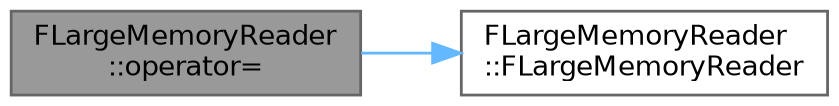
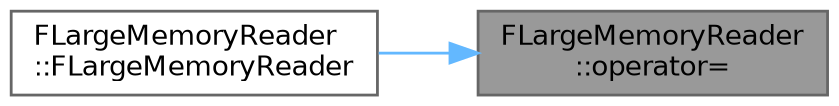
(397, 53) -> (414, 53)
